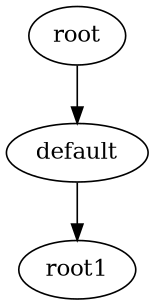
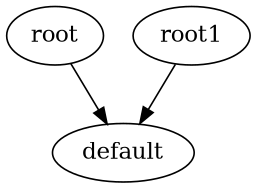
(77, 203) -> (162, 87)
